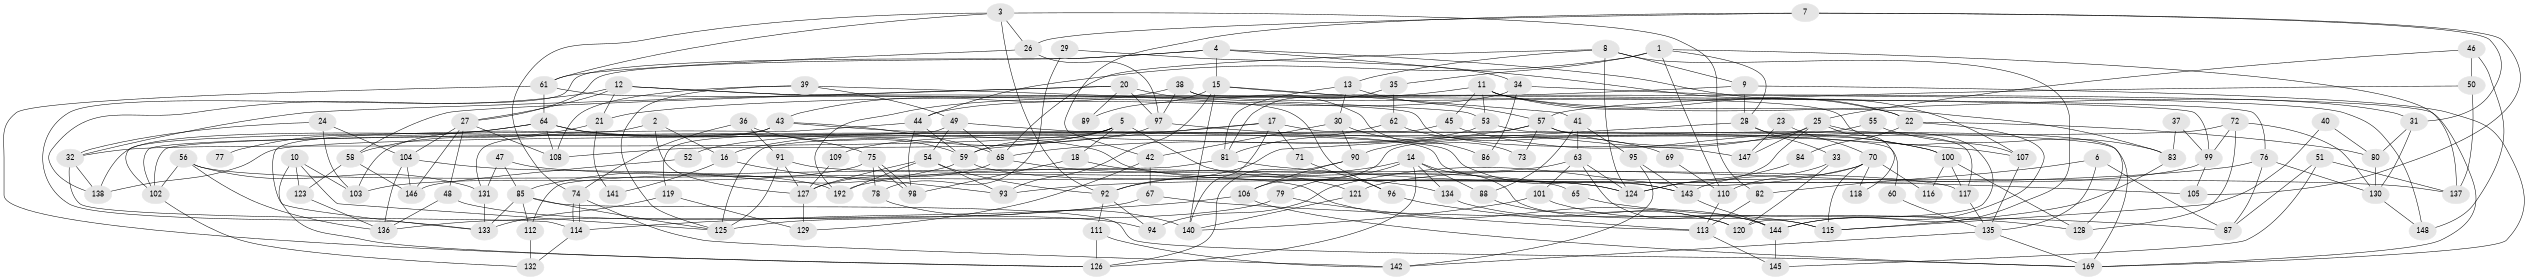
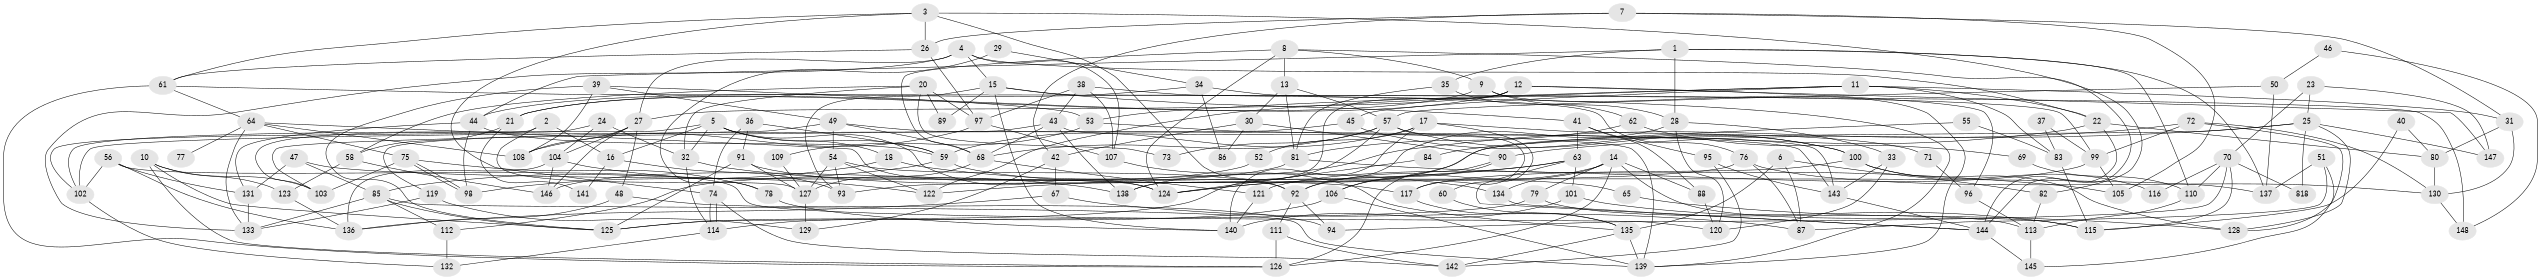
(2143, 76) -> (2309, 104)
(840, 195) -> (929, 195)
(1856, 195) -> (2302, 195)
(2088, 267) -> (1641, 267)
